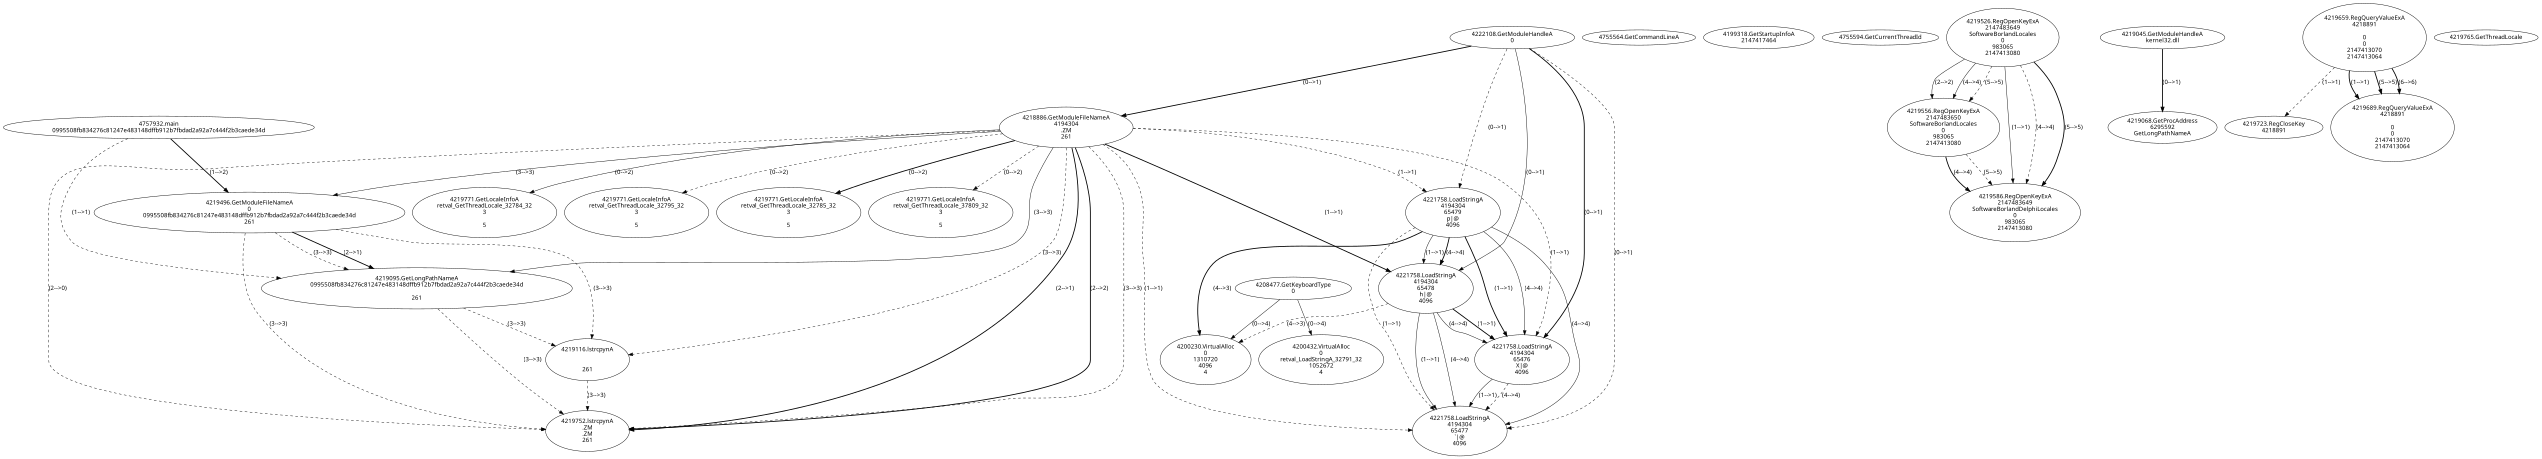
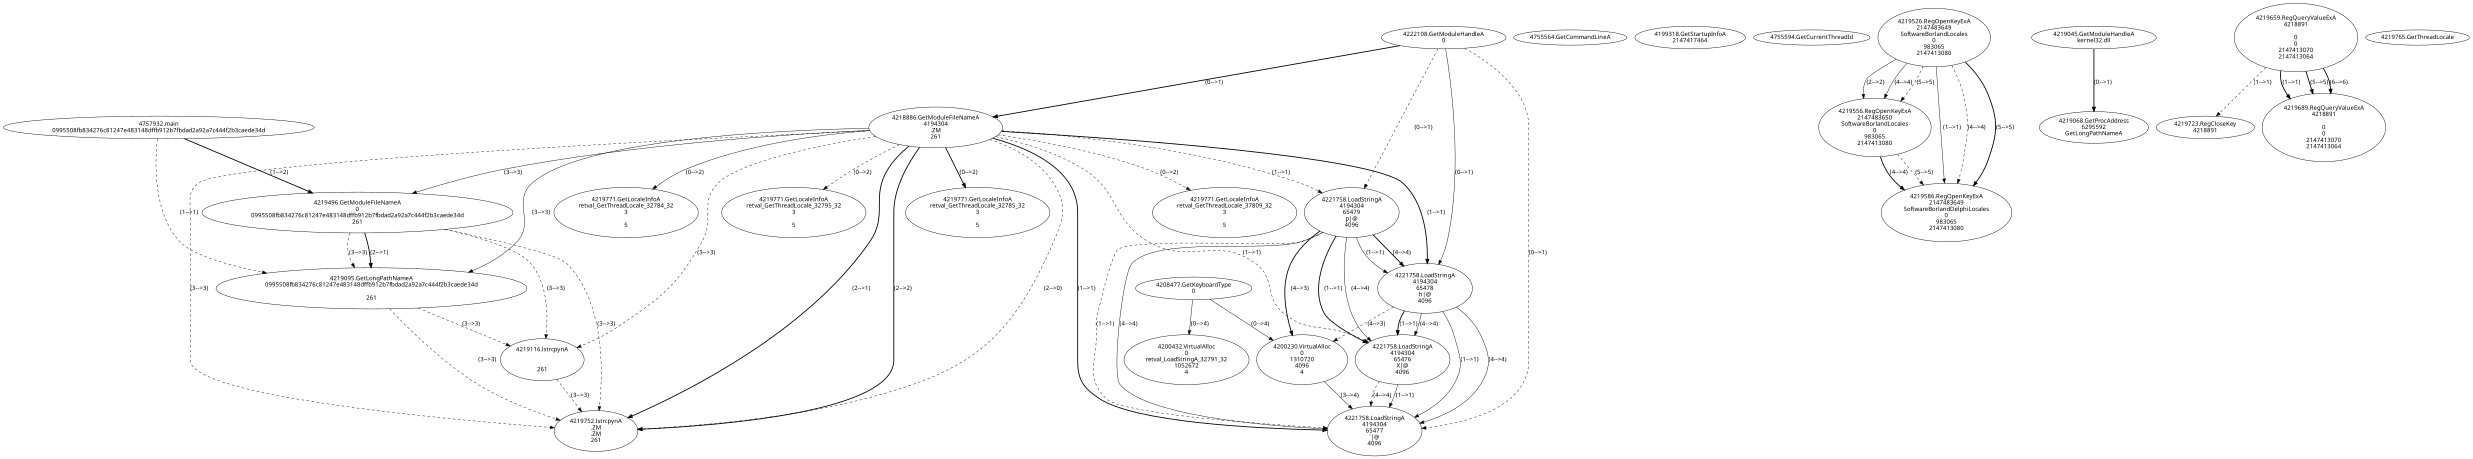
(1584, 186) -> none
(1157, 385) -> (1078, 363)
none -> (1337, 394)
